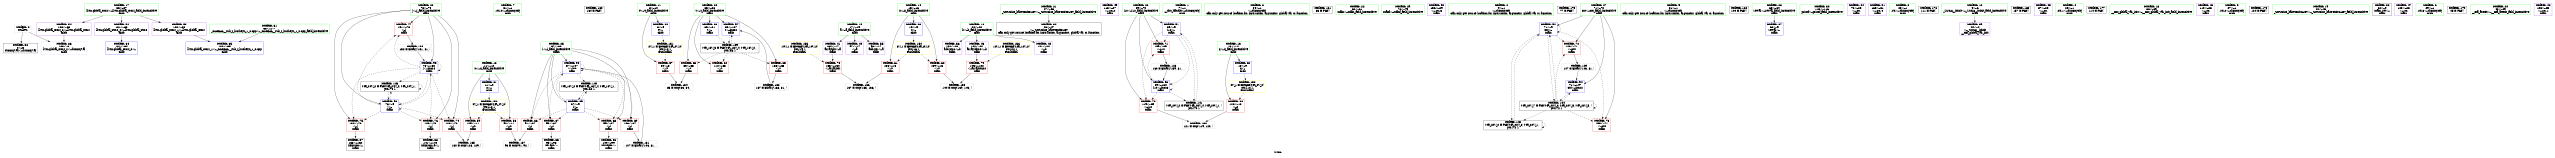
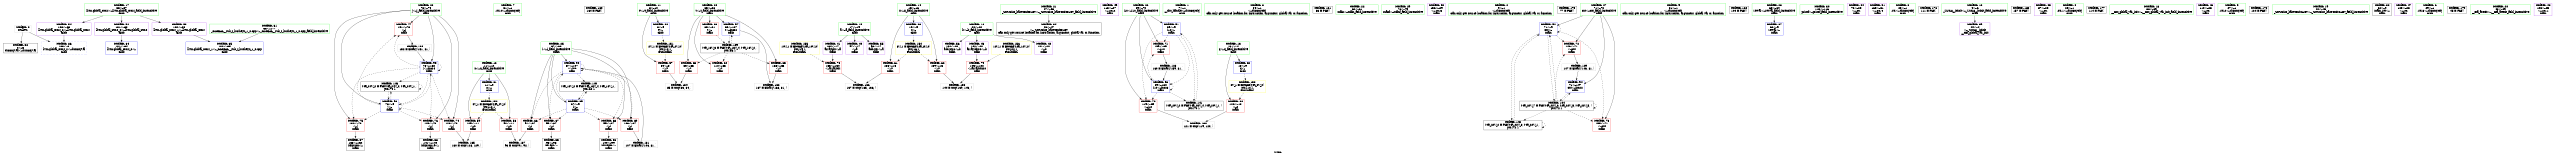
(710, 29) -> (710, 29)
(766, 51) -> (765, 49)
